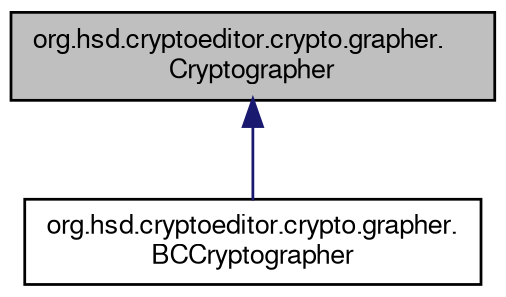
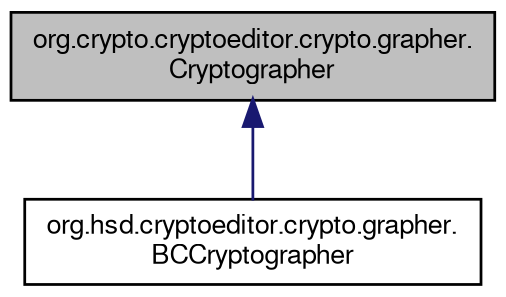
(253, 56) -> (253, 56)
